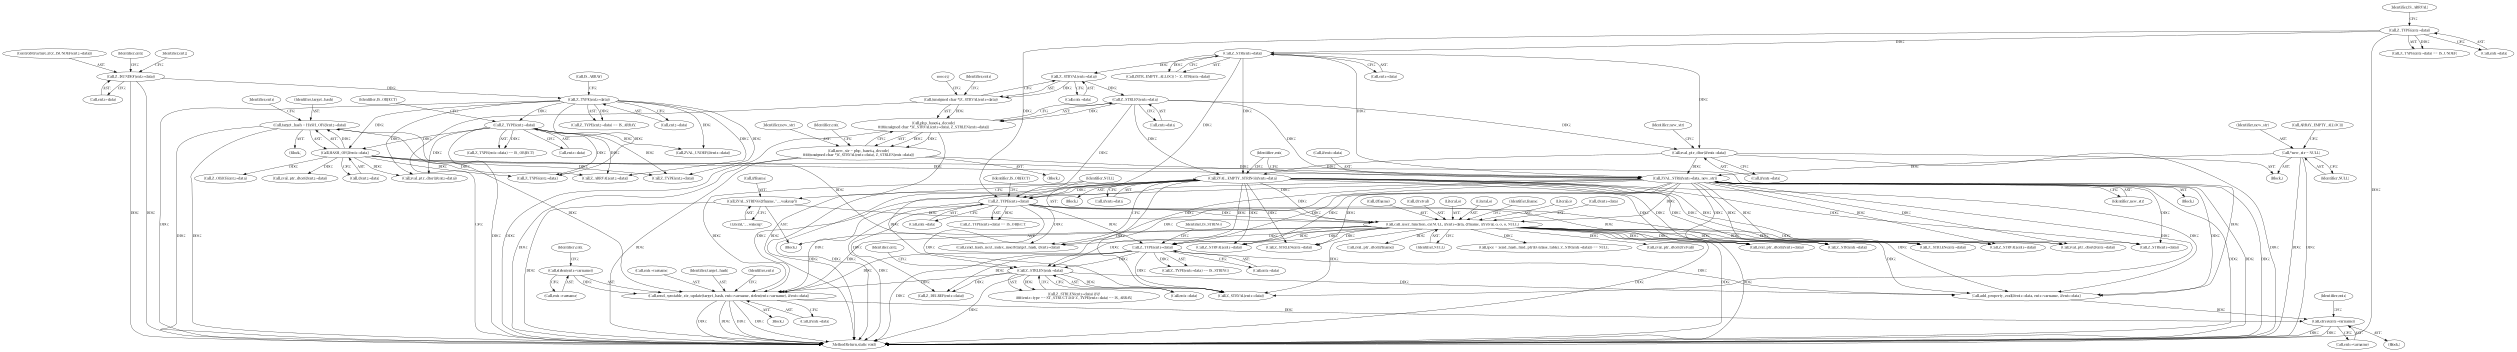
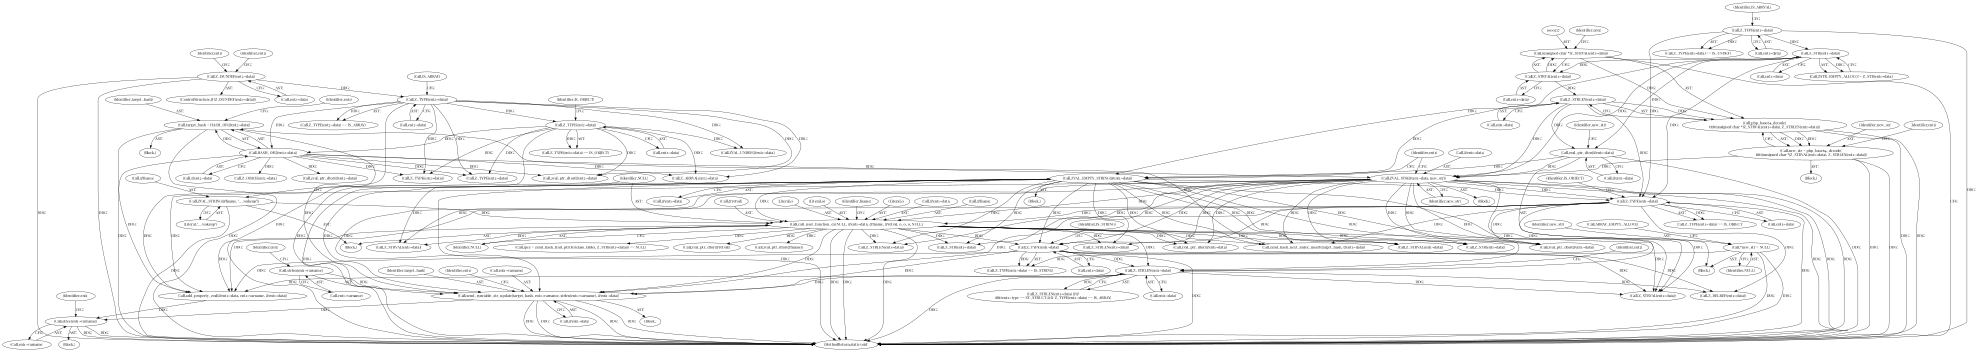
(92, 65) -> (225, 87)
(957, 88) -> (1567, 42)
(1997, 162) -> (1555, 253)
(1137, 213) -> (1166, 213)
